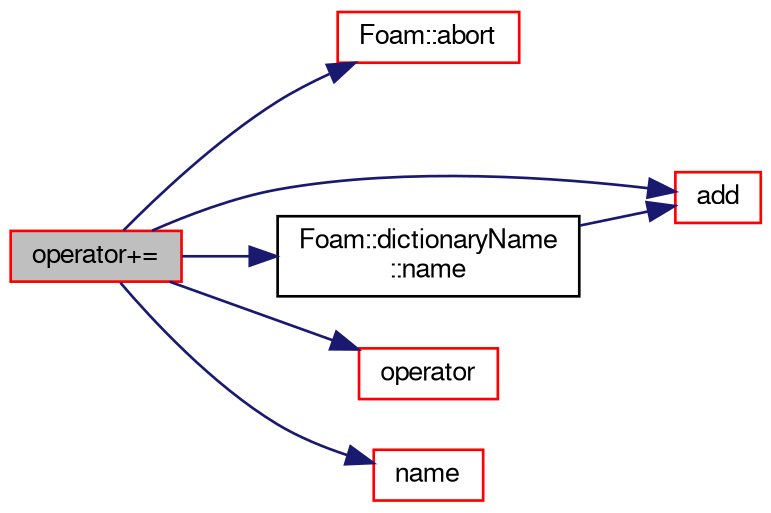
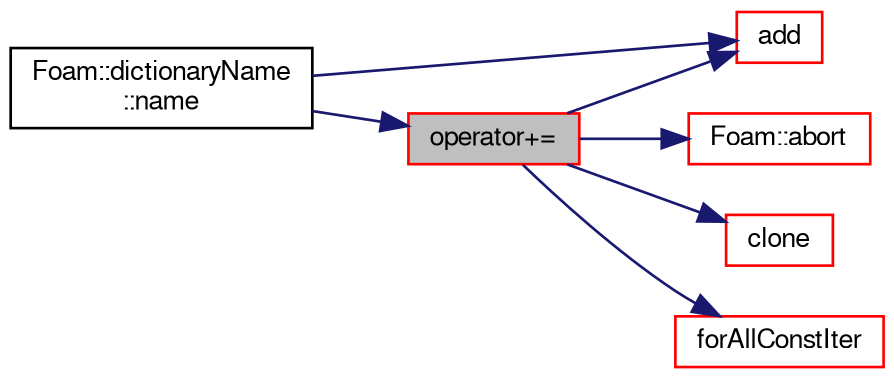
(216, 256) -> (347, 116)
(428, 374) -> (779, 240)
(428, 475) -> (779, 342)
